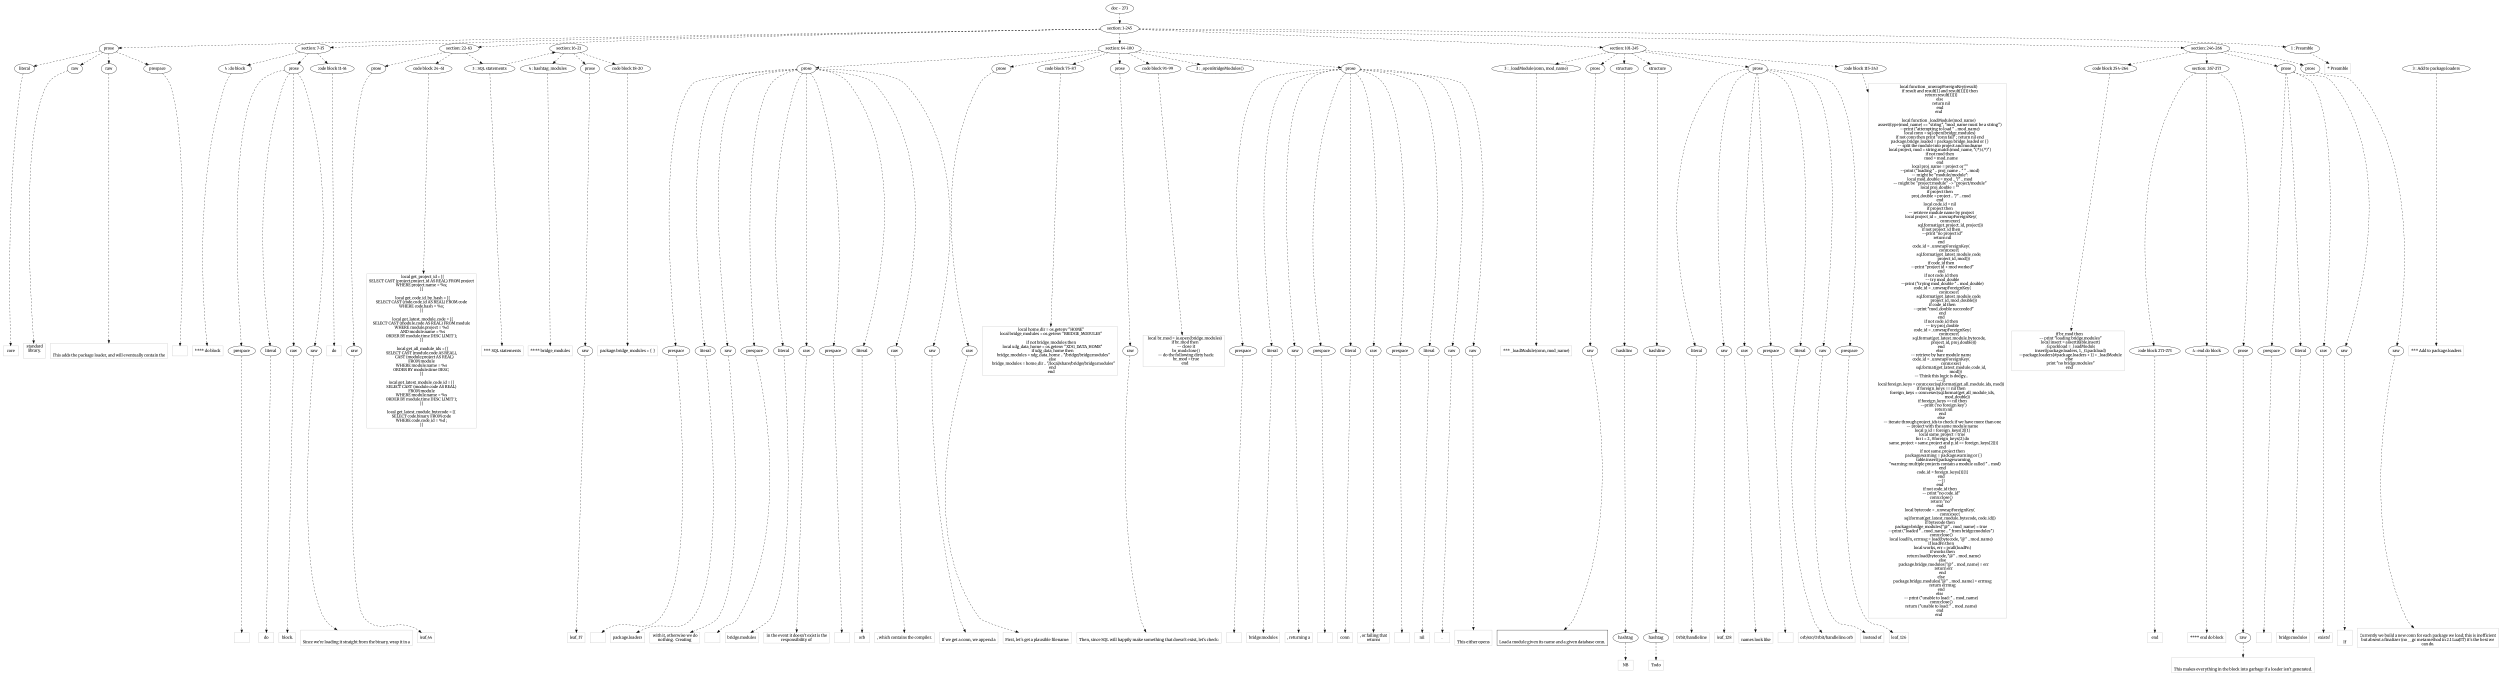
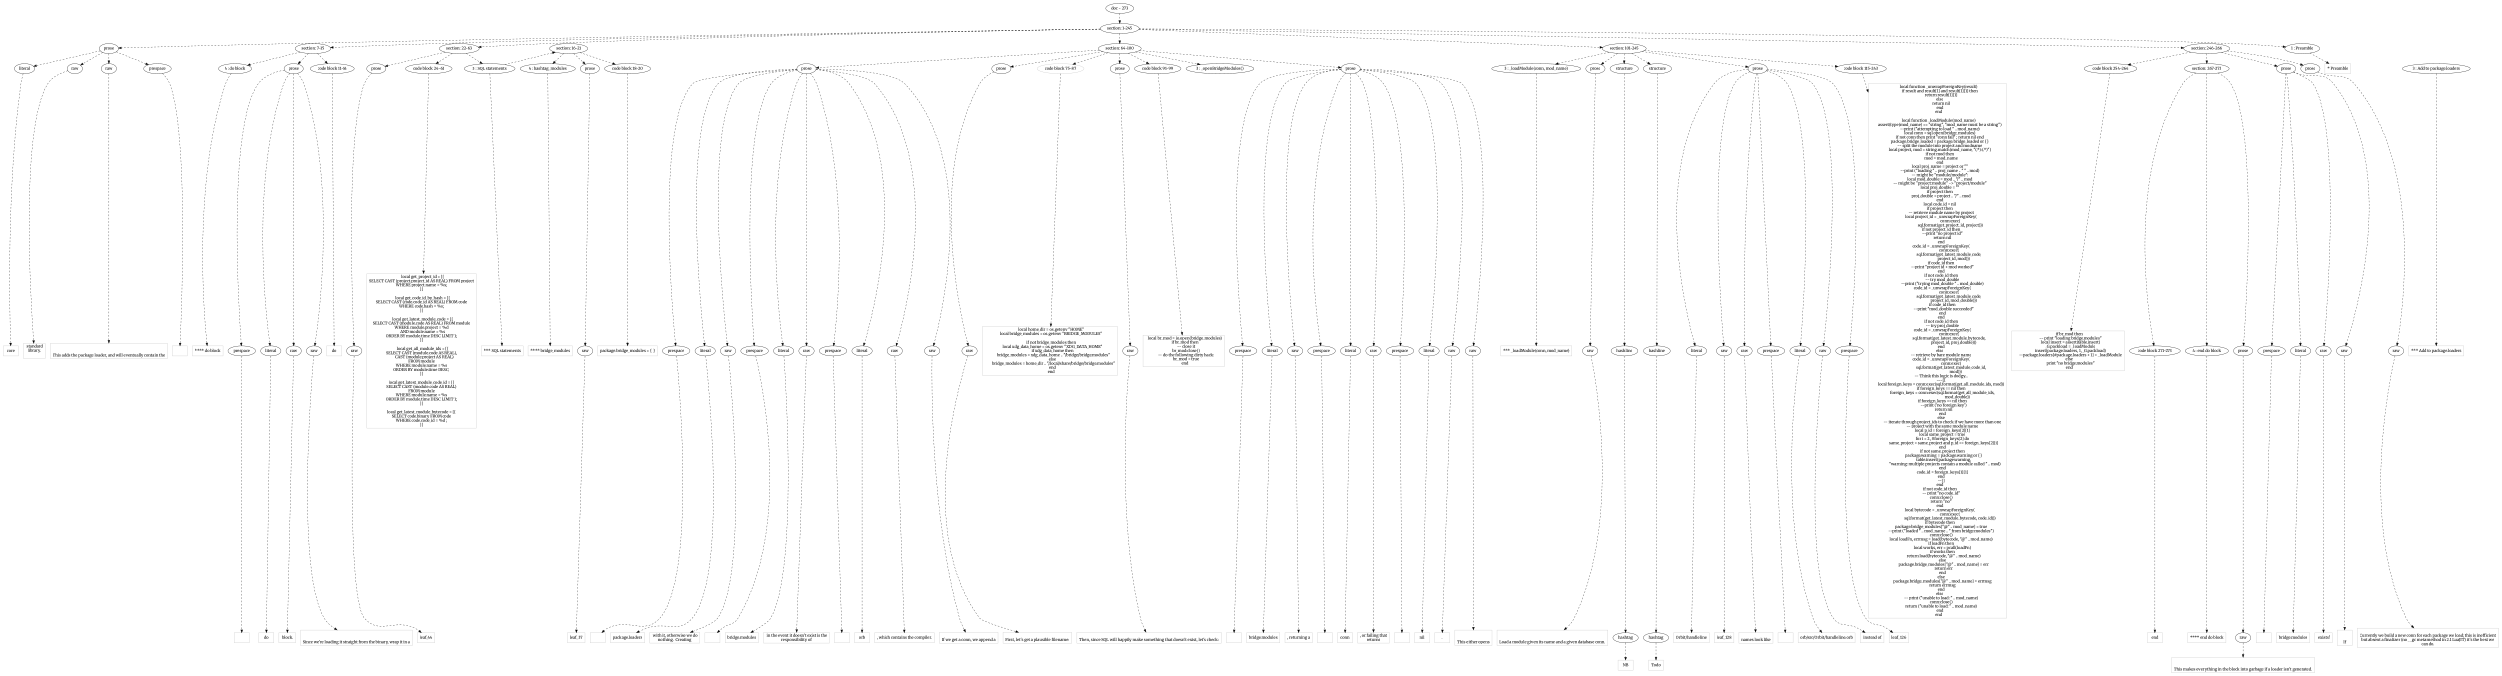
(1061, 69) -> (1061, 69)
(1552, 638) -> (1552, 638)
